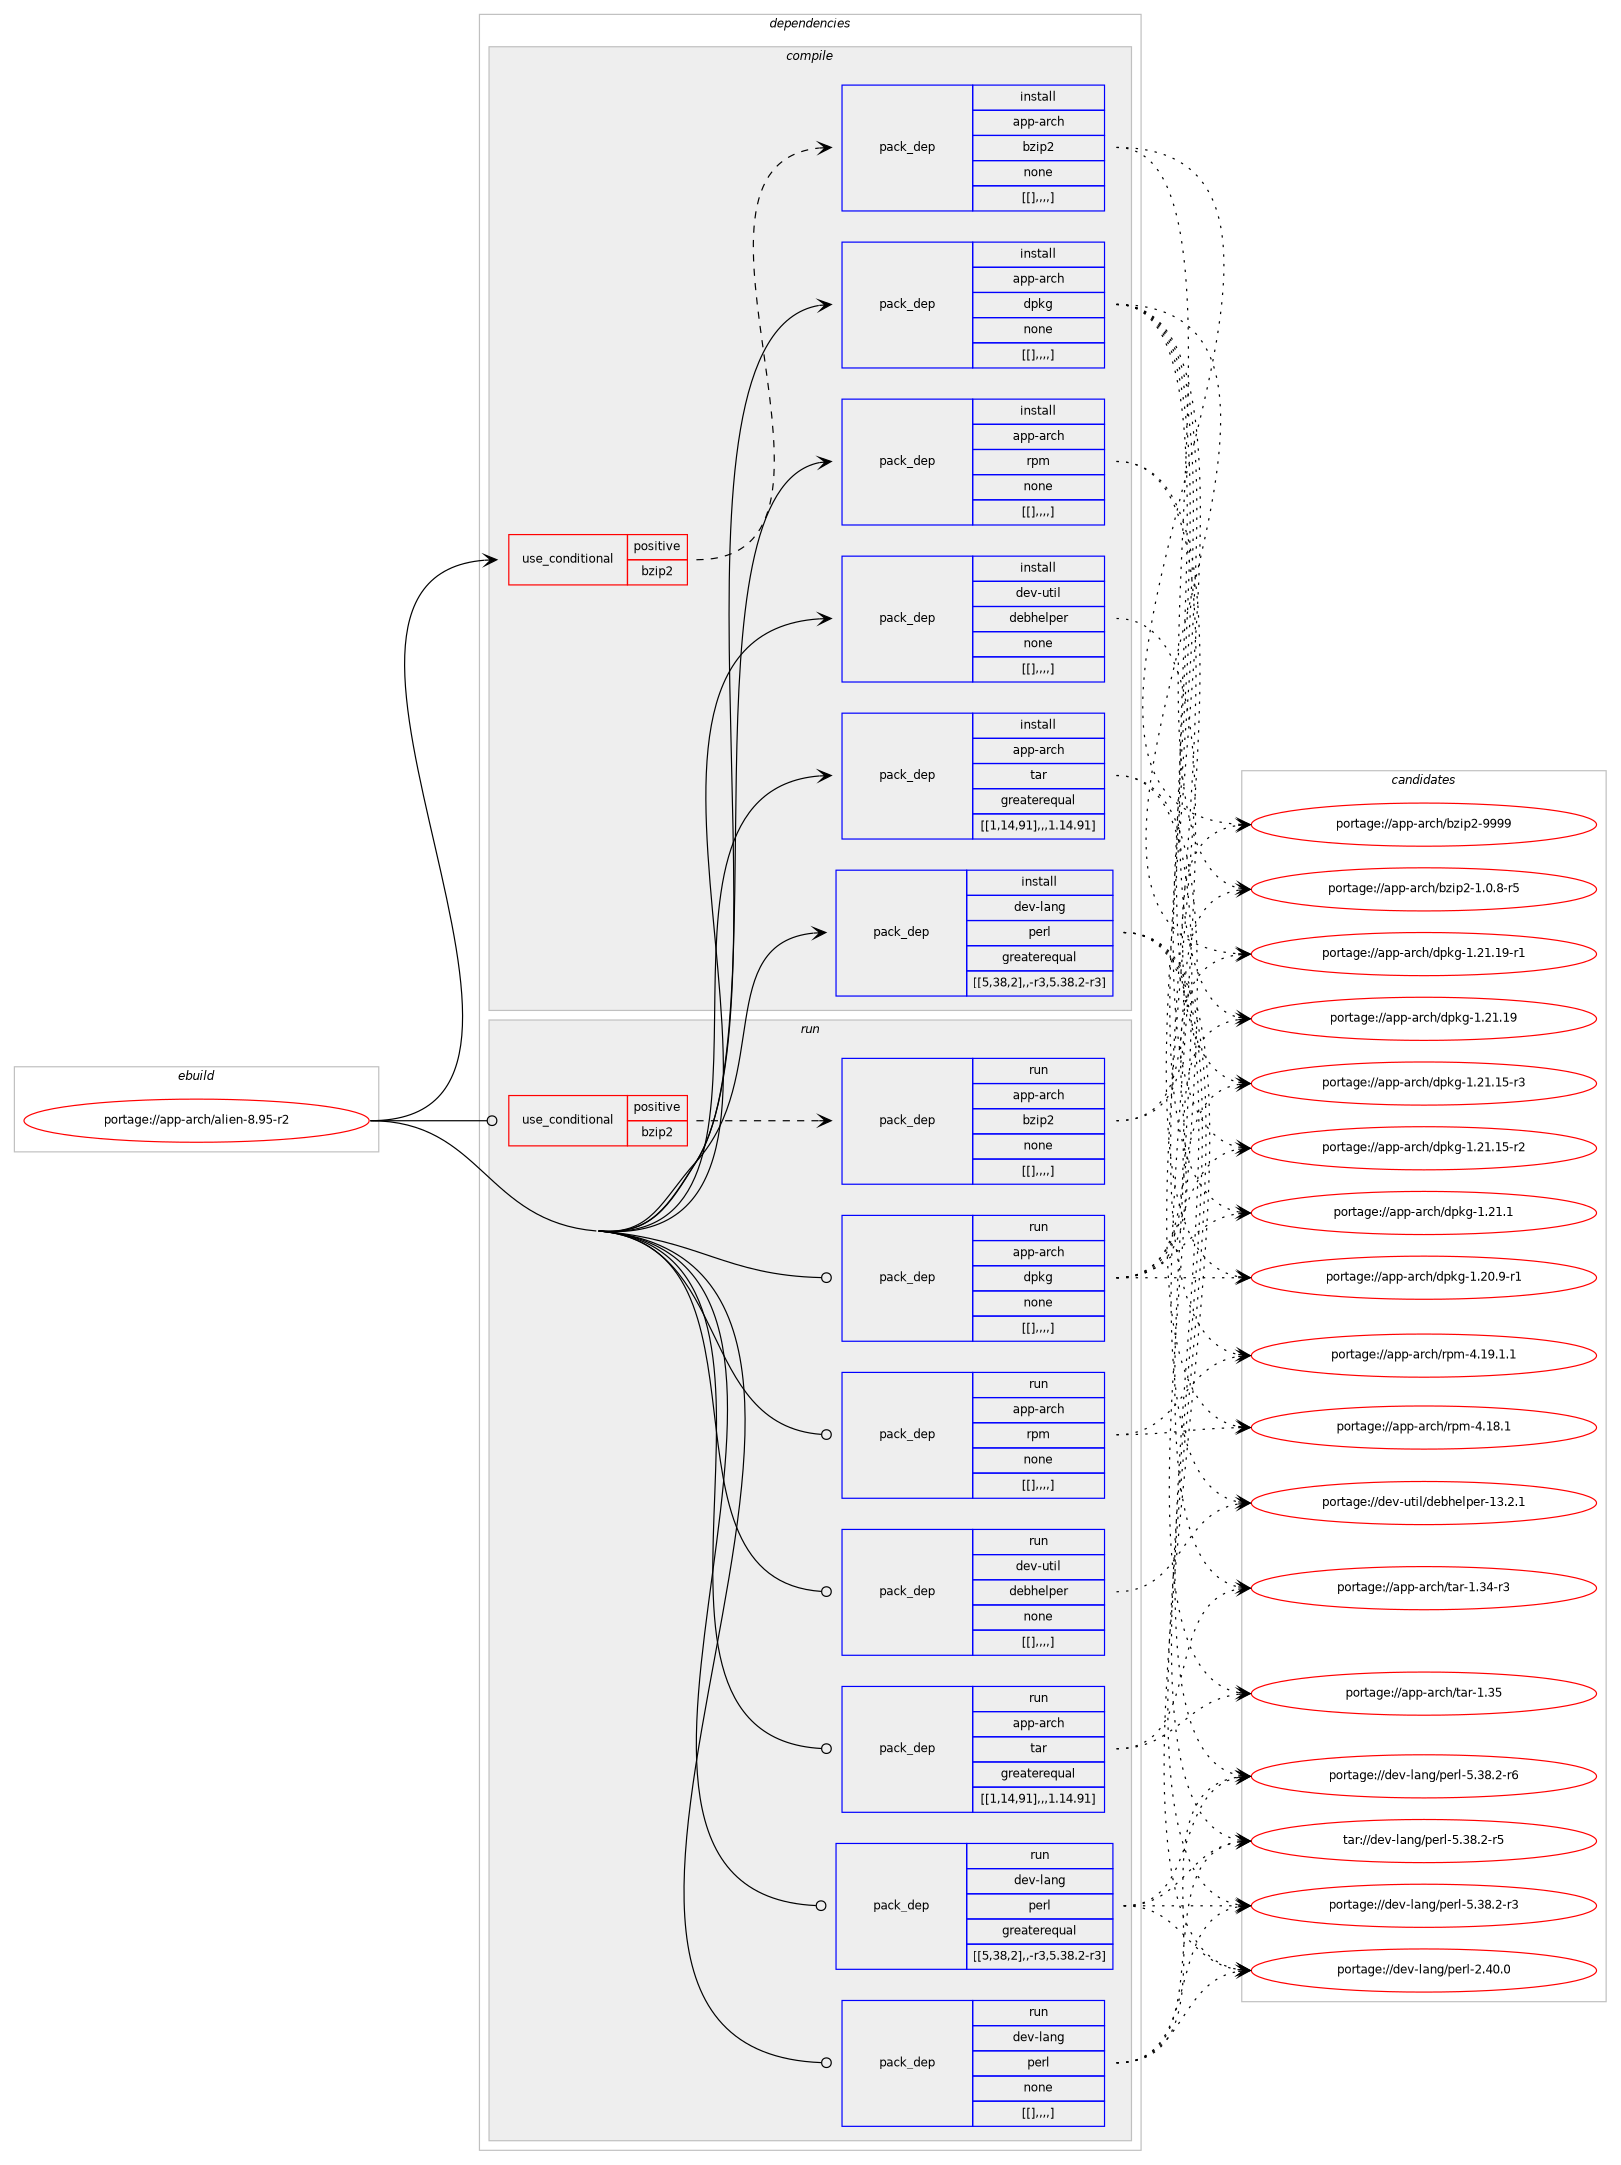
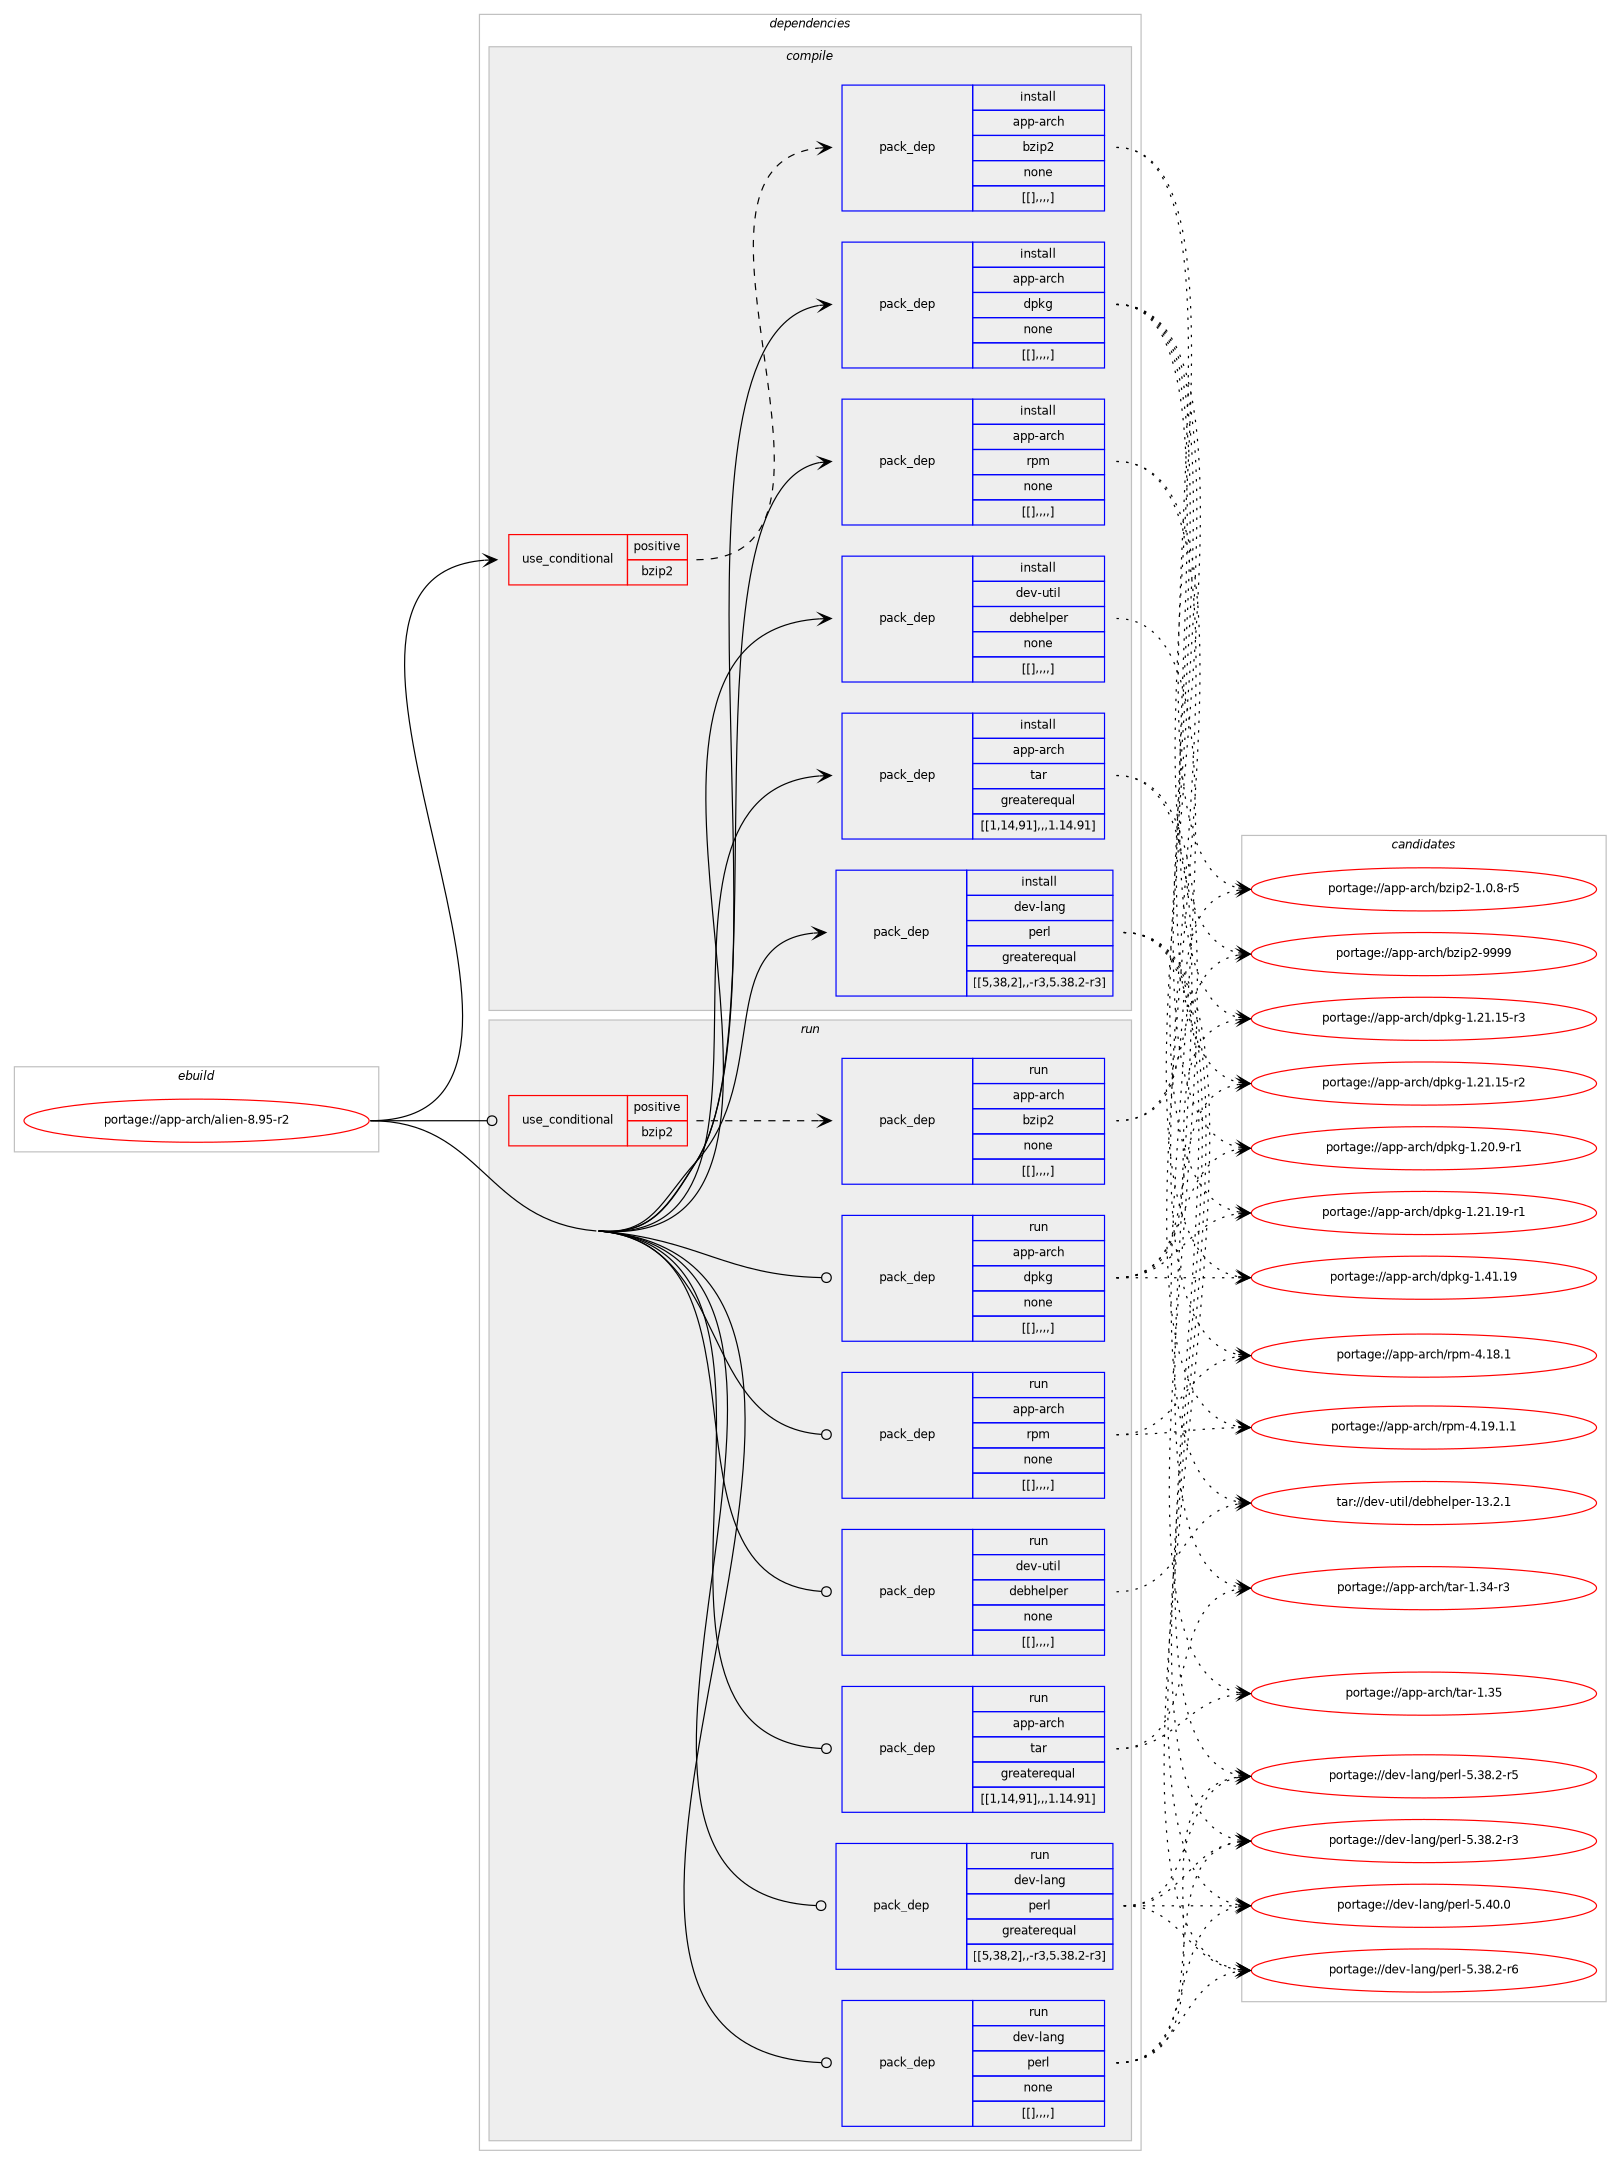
(1424, 1019) -> (1424, 1278)
(1424, 1213) -> none
(1424, 1503) -> (1424, 1503)
(1424, 1841) -> (1424, 1776)
(1424, 1971) -> (1424, 1906)
